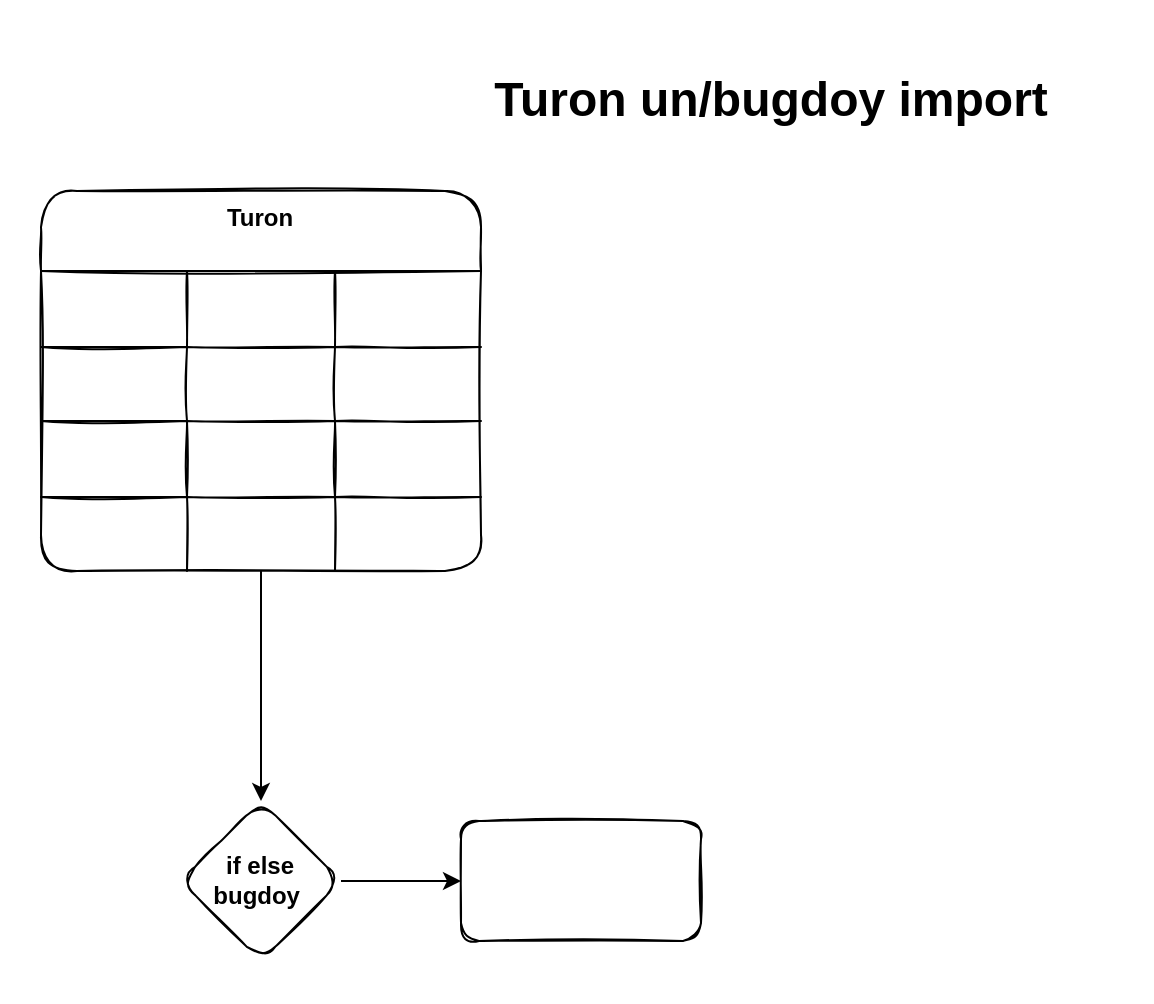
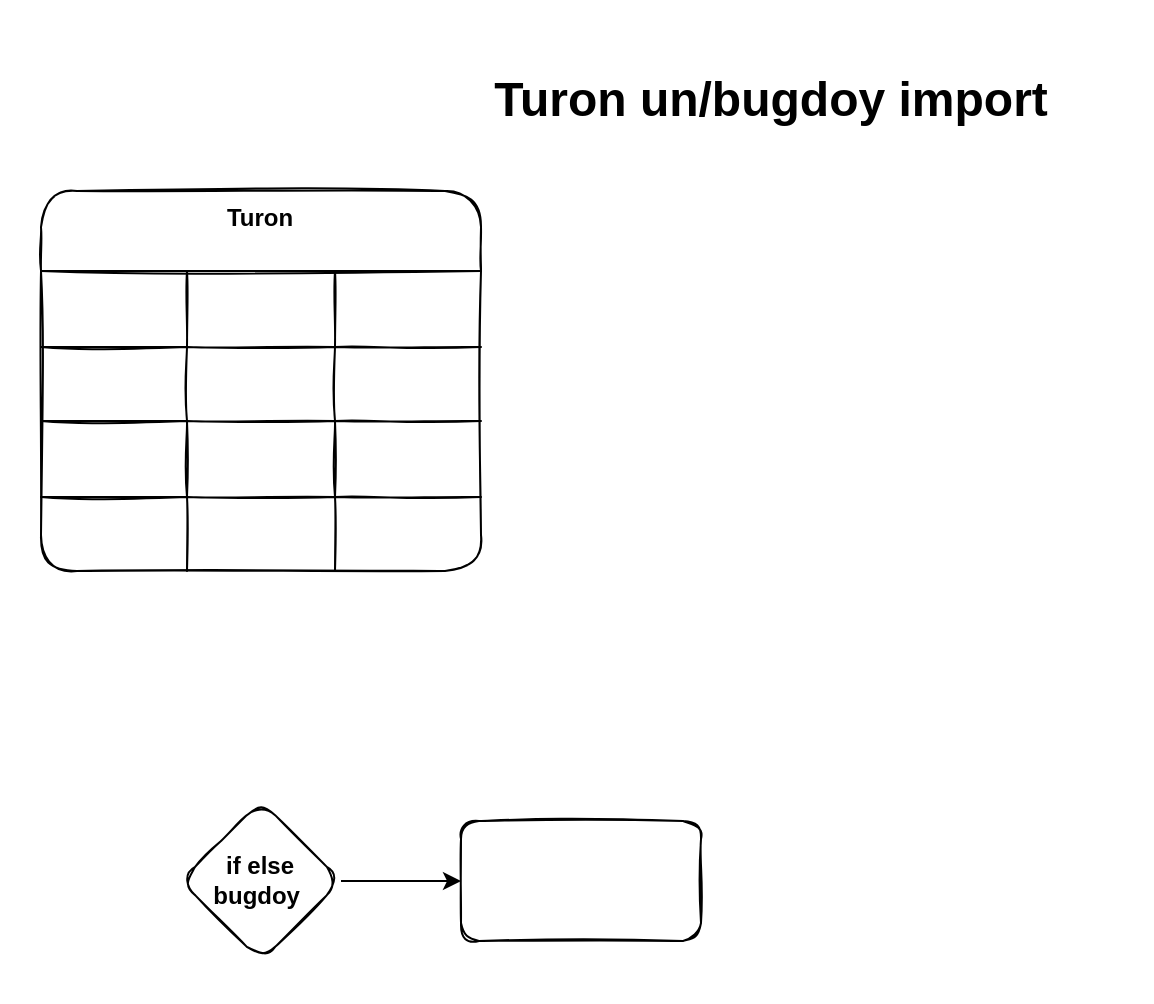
(261, 681) -> none
